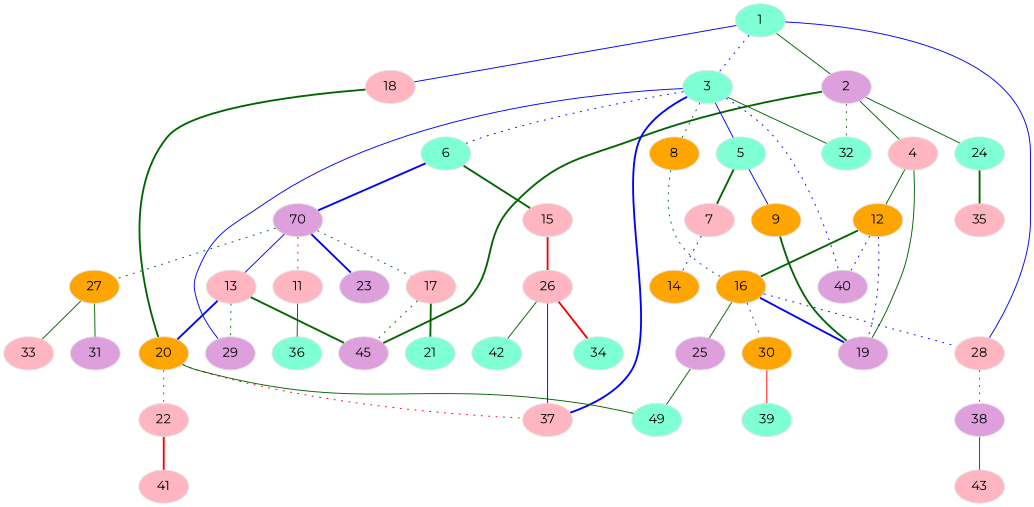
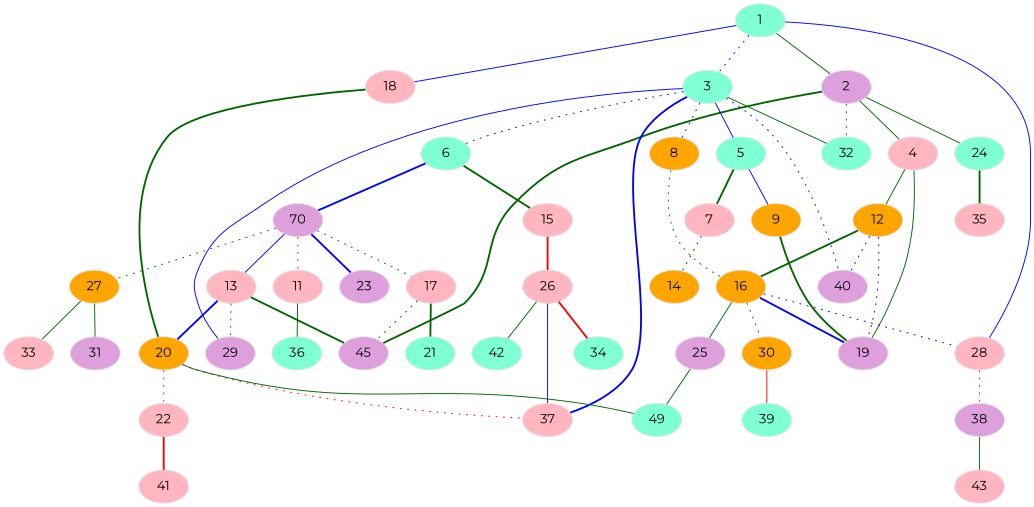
(695, 113) -> (695, 113)
